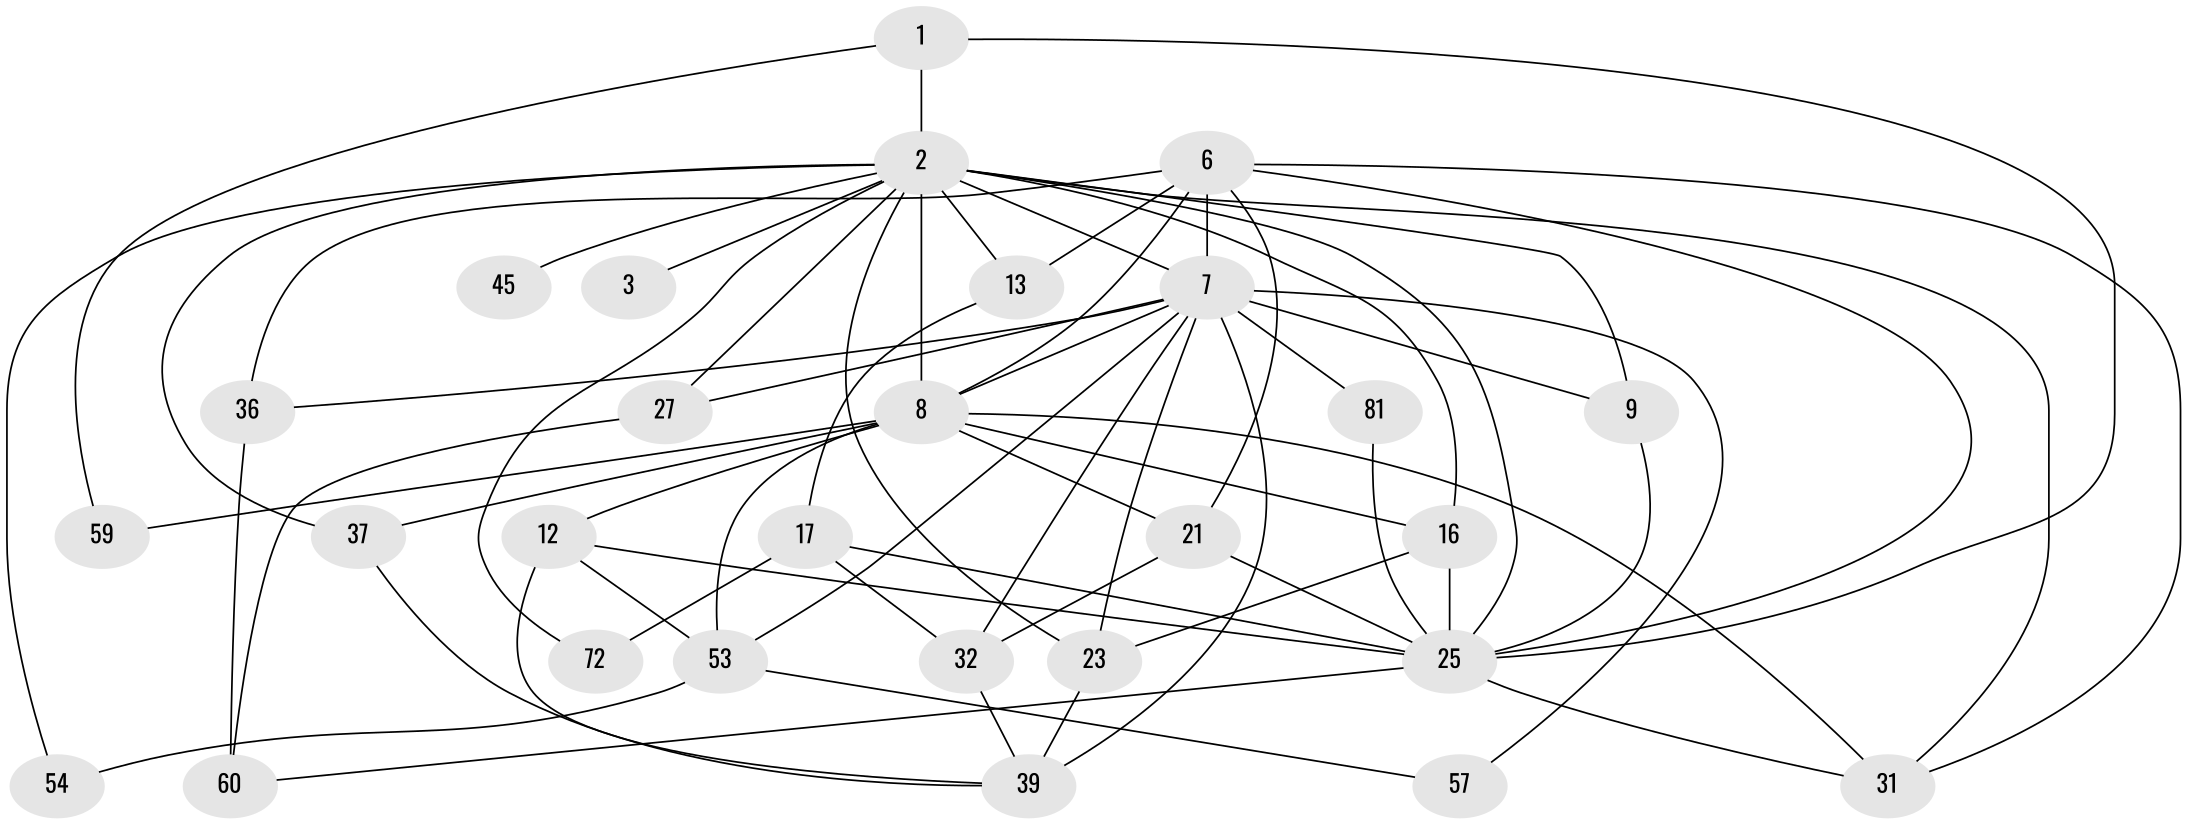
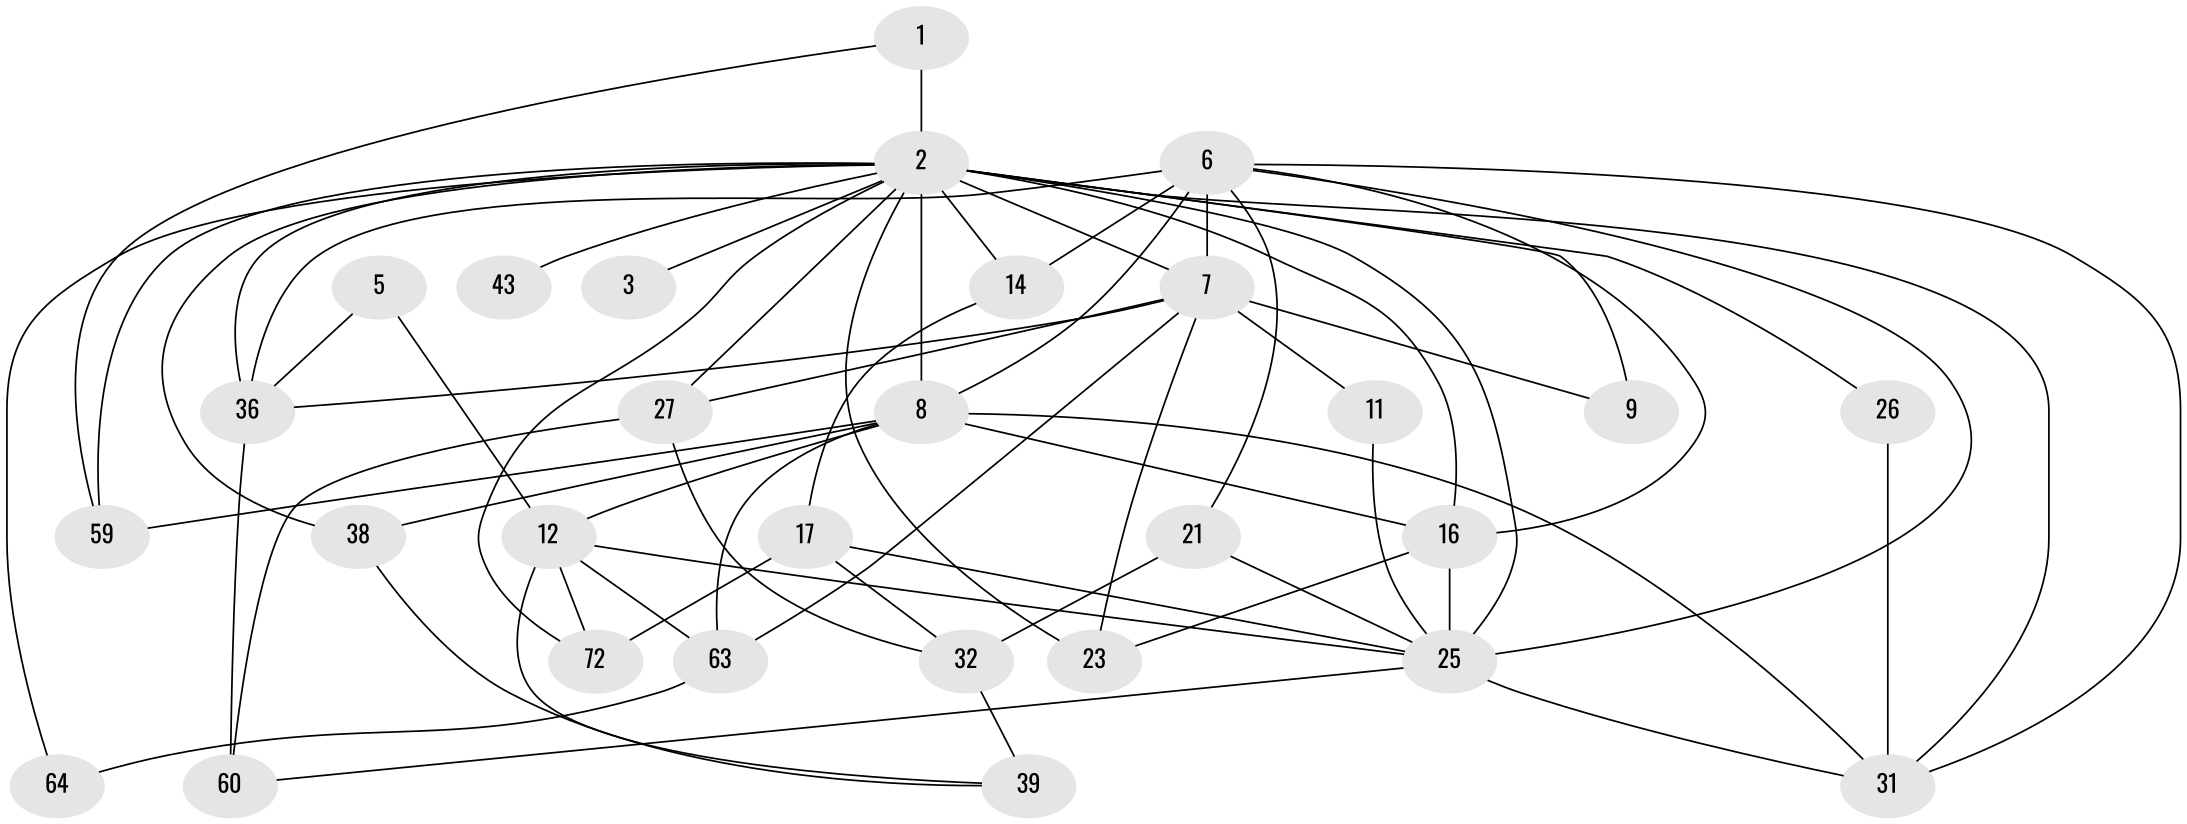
(1982, 155) -> none
none -> (495, 183)
none -> (194, 242)
none -> (379, 288)
(504, 288) -> (504, 288)
(1017, 288) -> (1017, 288)
none -> (1621, 304)
(1064, 350) -> none
(1375, 412) -> (1375, 412)
none -> (1888, 412)
(1083, 473) -> (764, 585)
(1057, 475) -> none
(359, 537) -> (359, 537)
(1251, 578) -> none
(1623, 584) -> none
none -> (572, 599)
(720, 662) -> (720, 662)
(1058, 731) -> none
(57, 786) -> (57, 786)
(1460, 786) -> none
